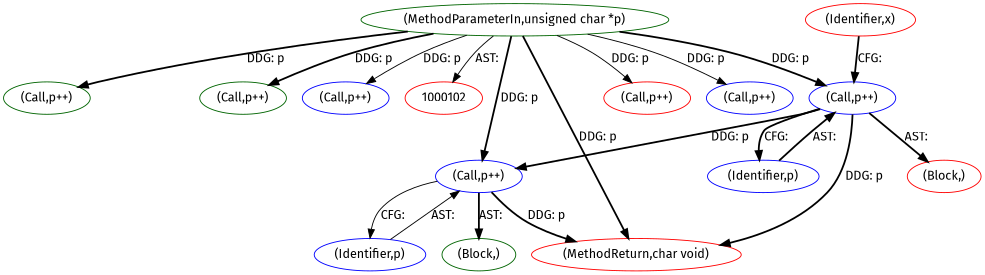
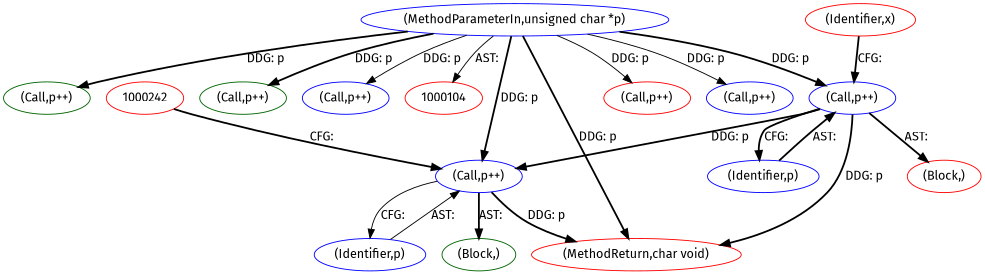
(515, 20) -> (515, 20)
none -> (145, 98)
(444, 98) -> (444, 98)
